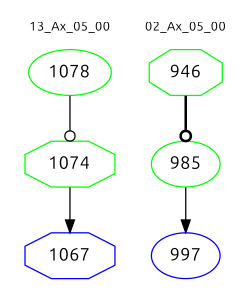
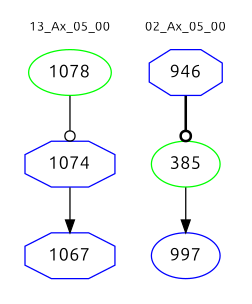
(186, 73) -> (186, 73)
(70, 164) -> (70, 164)
(186, 164) -> (186, 164)
